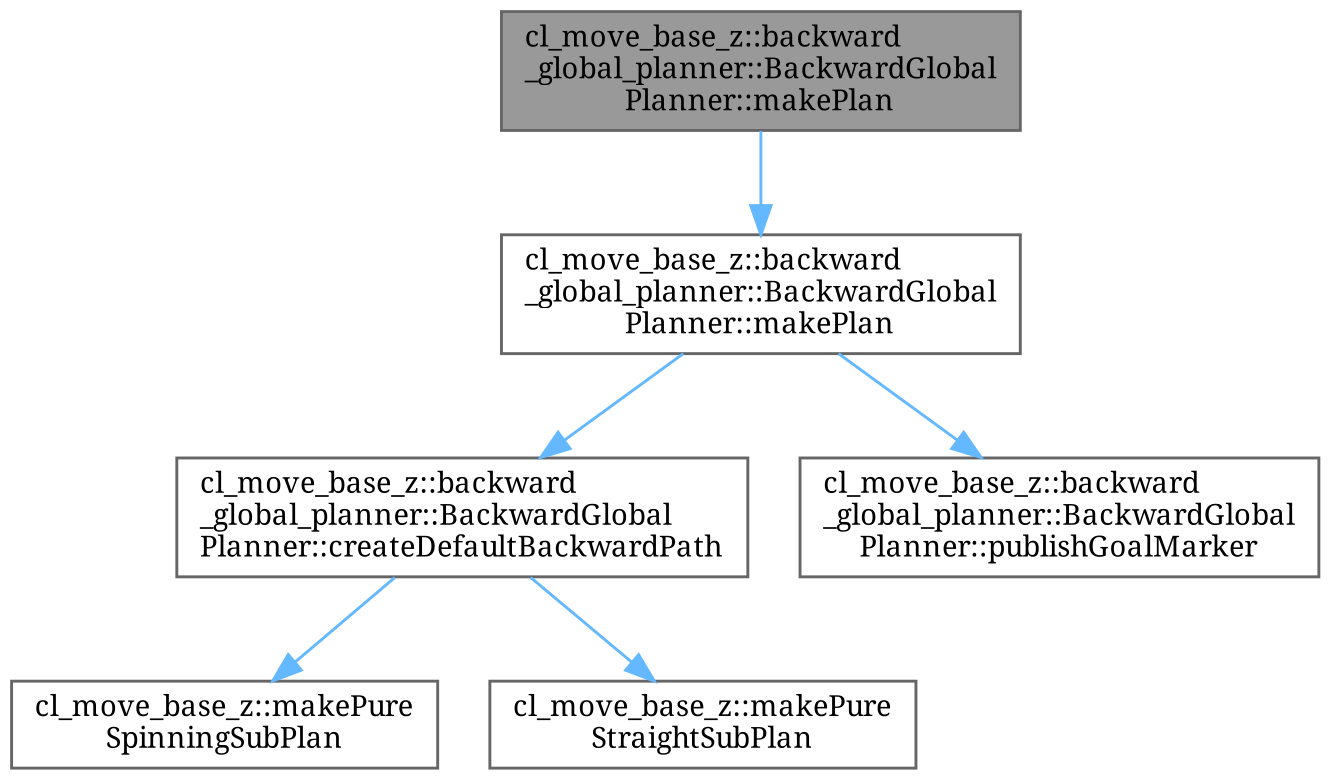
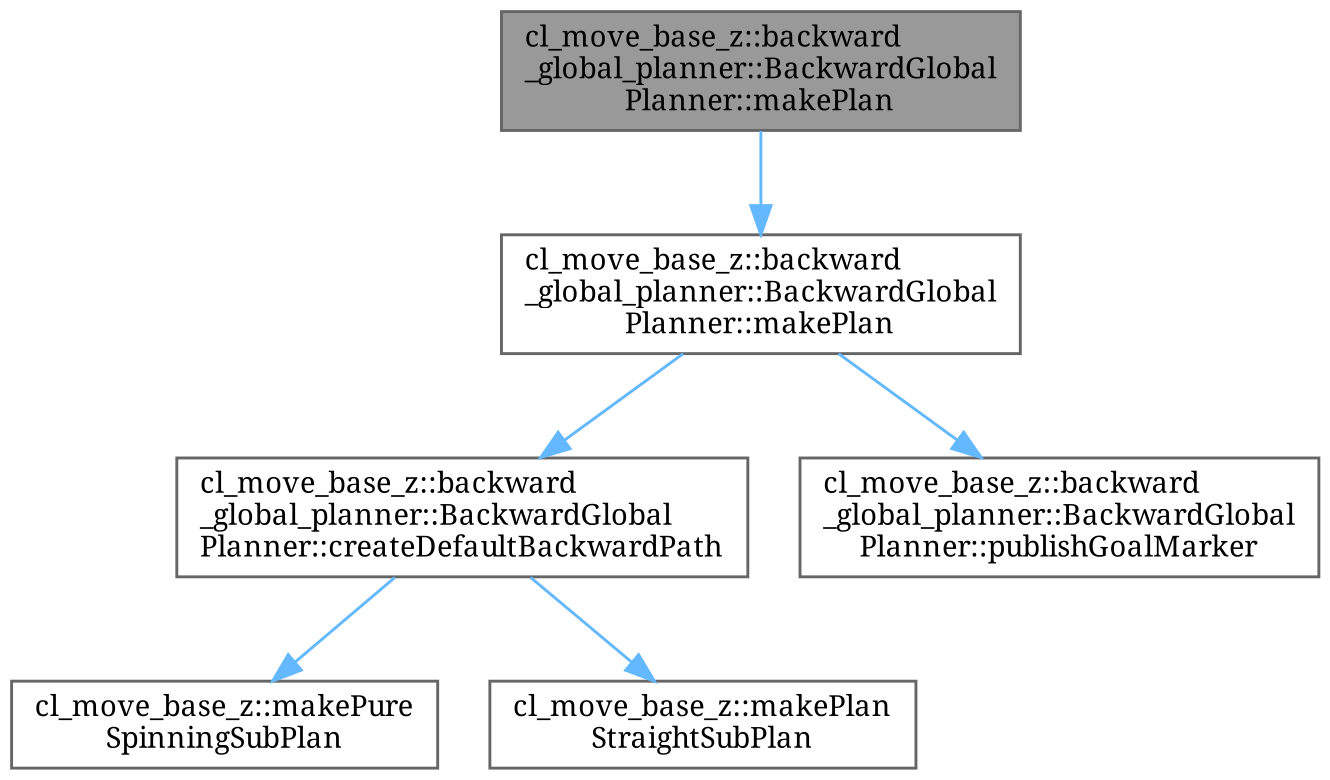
(703, 725) -> (703, 725)
